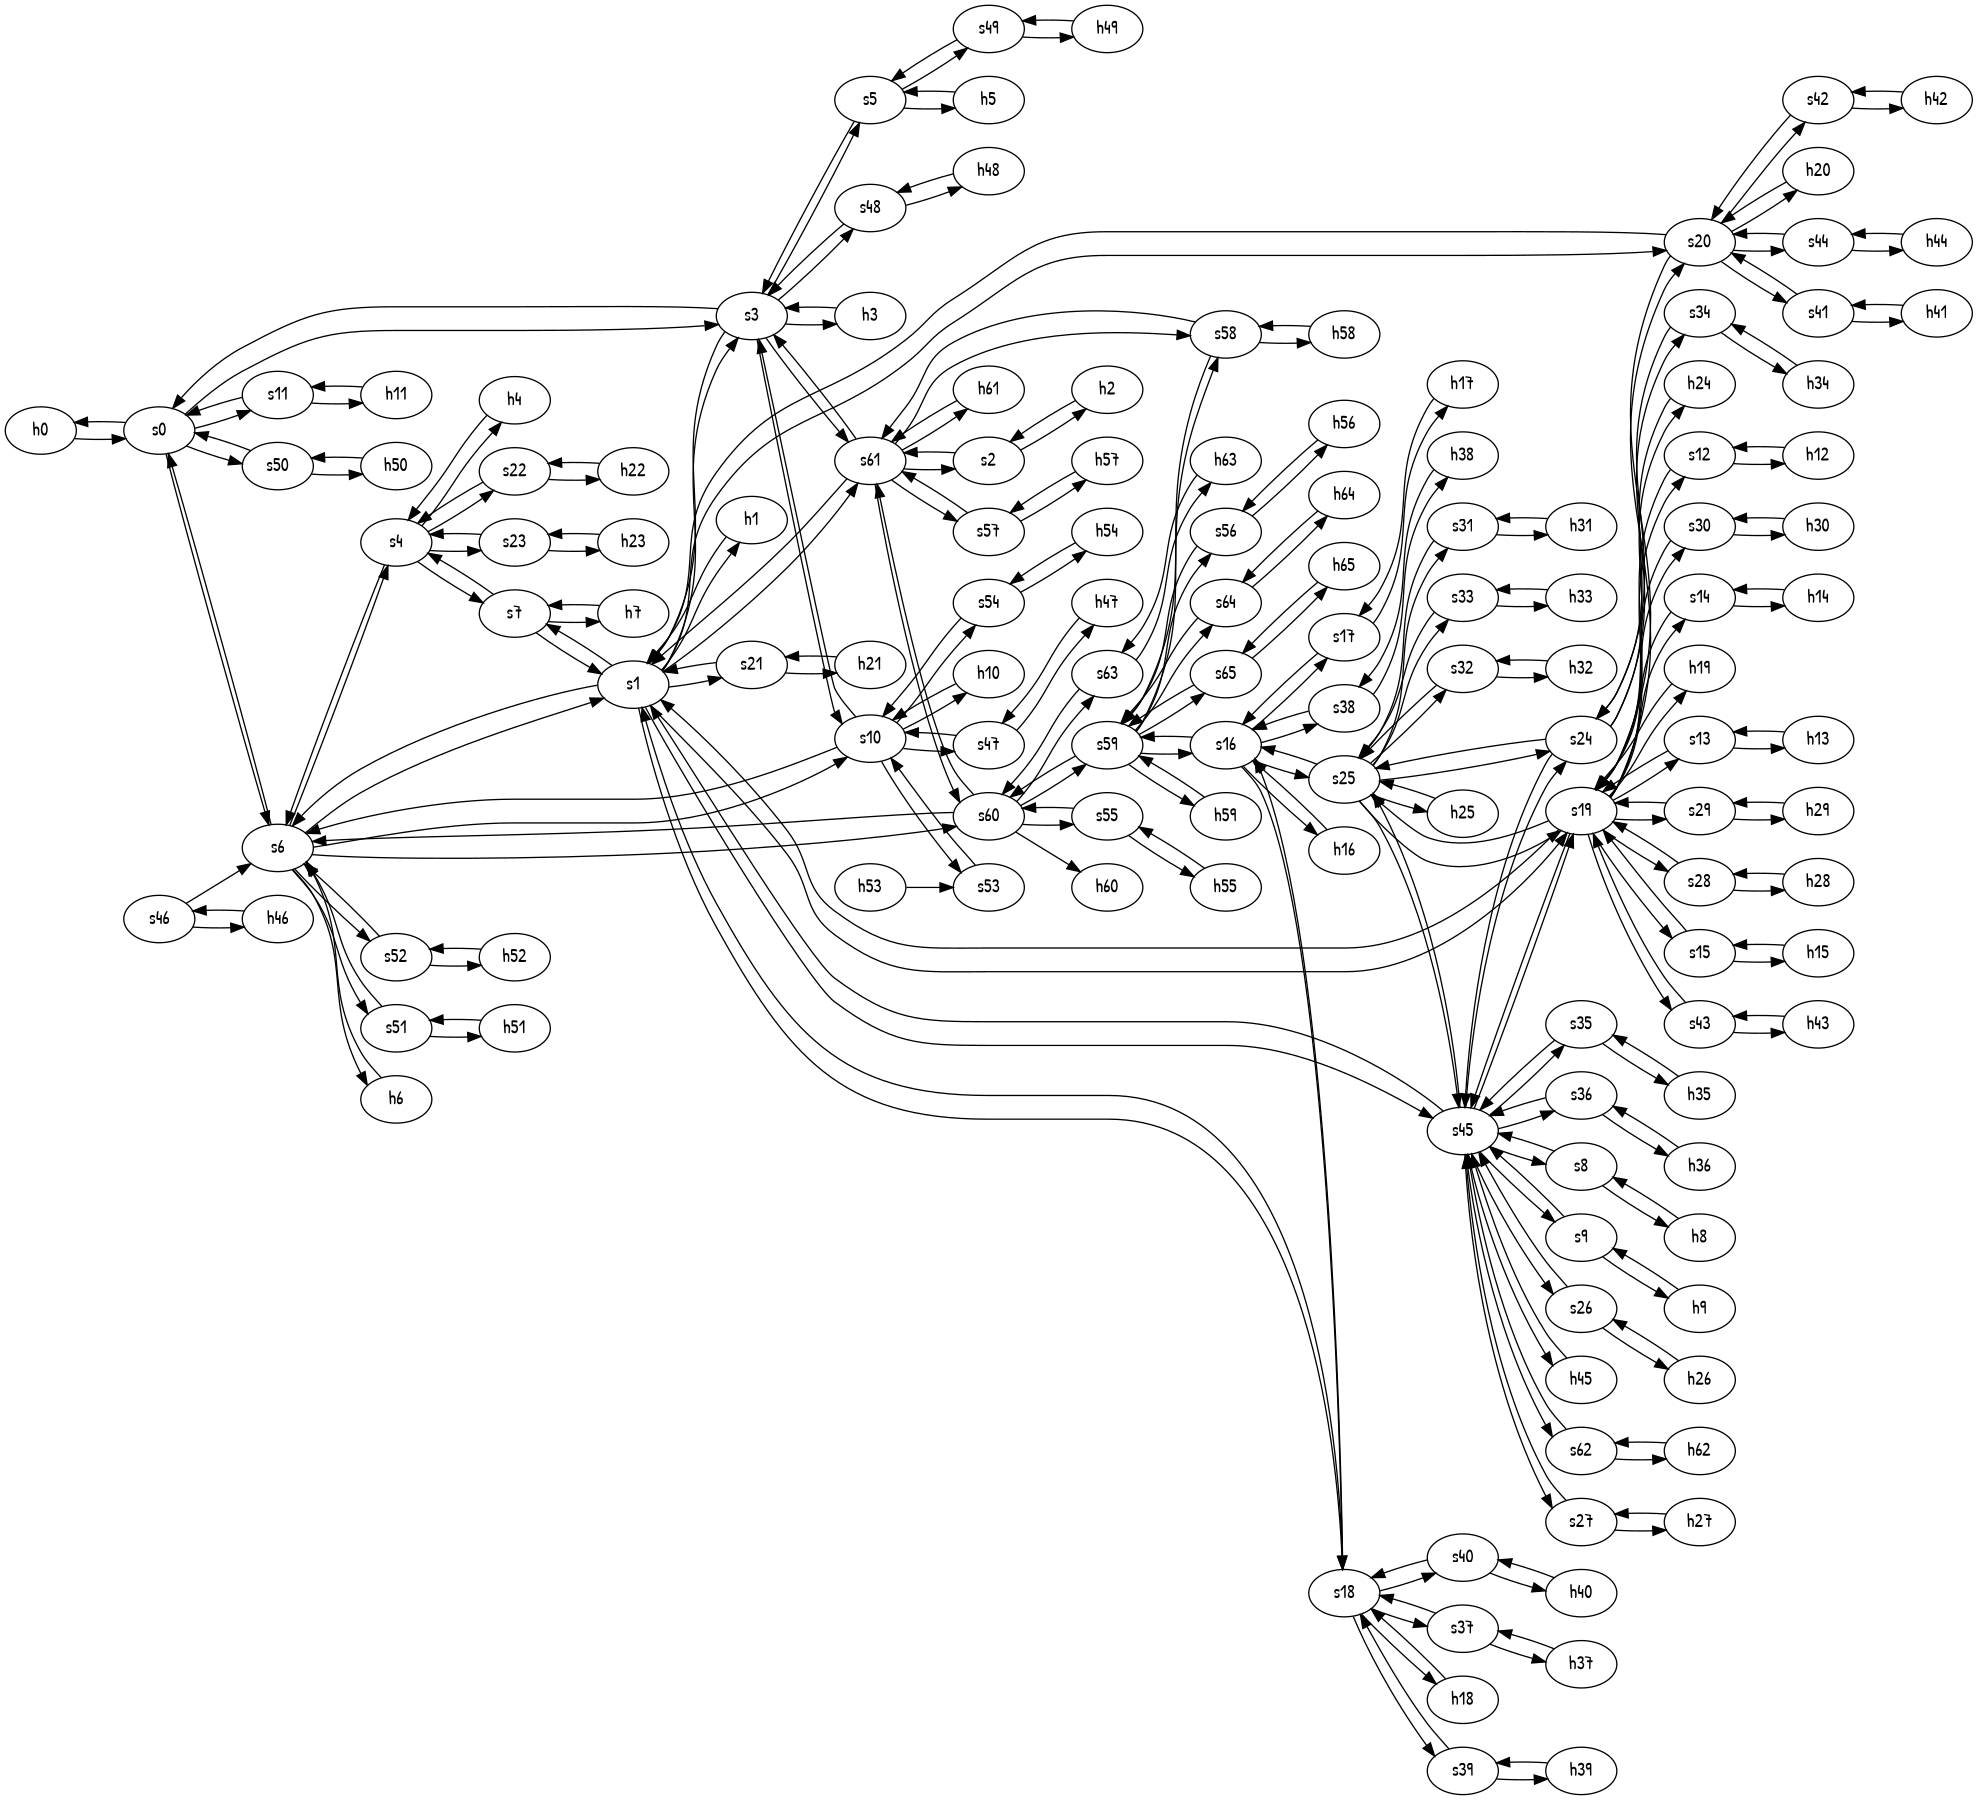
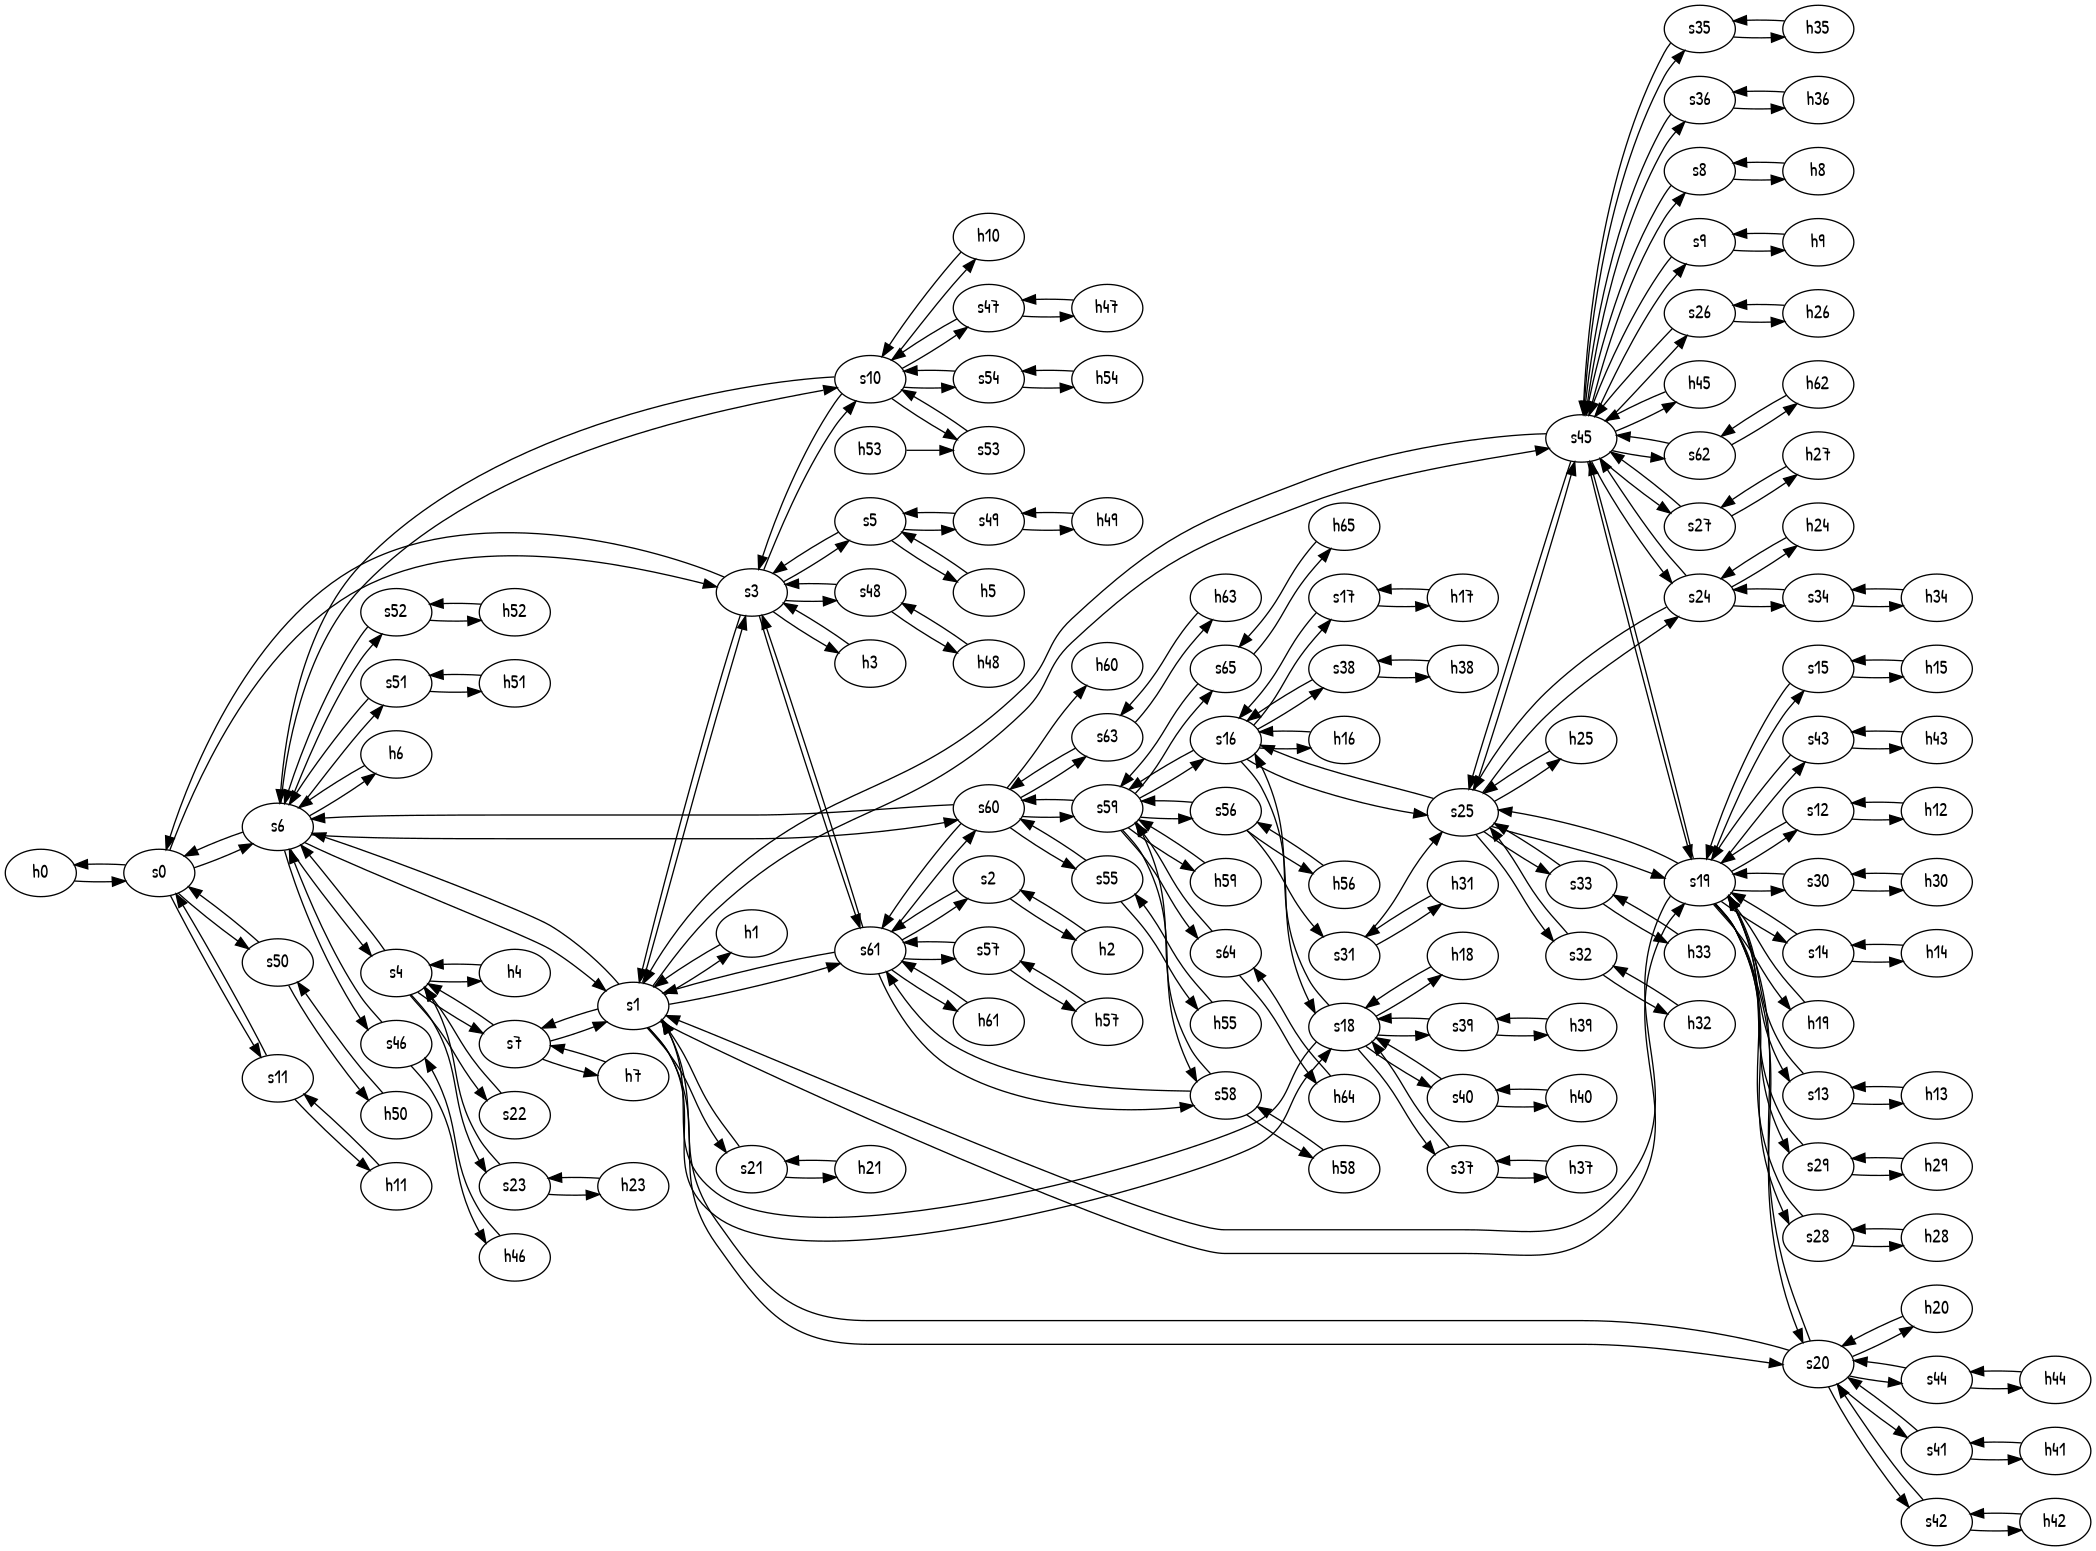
(633, 471) -> none
(1404, 661) -> (1276, 867)
none -> (317, 937)
